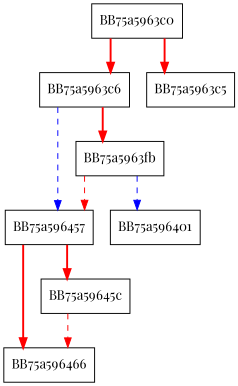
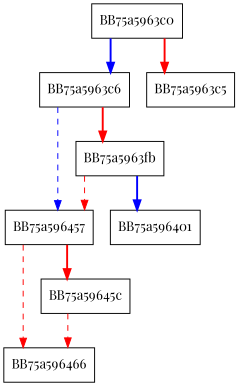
(111, 51) -> (111, 51)
(137, 188) -> (137, 188)
(23, 292) -> (23, 292)
